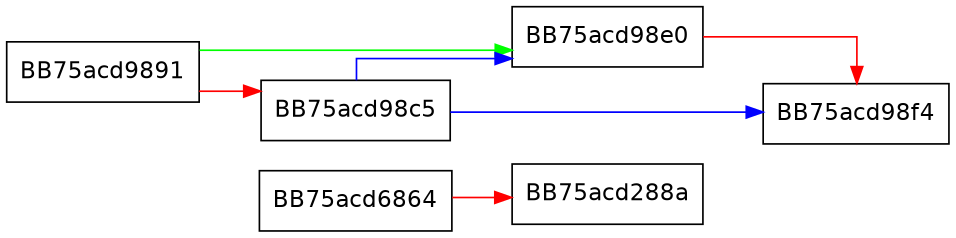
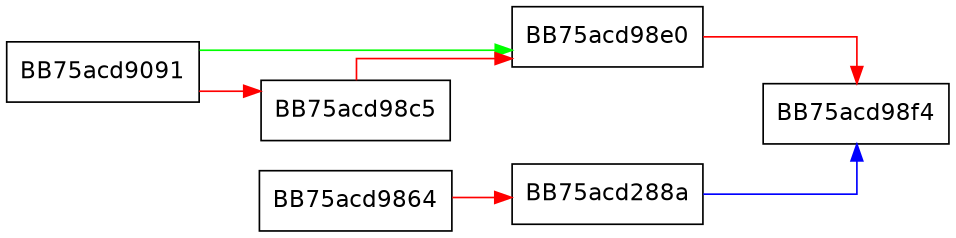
(415, 59) -> (415, 59)
(103, 72) -> (103, 72)
(598, 112) -> (797, 194)
(356, 201) -> (356, 201)
